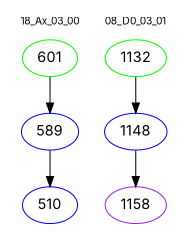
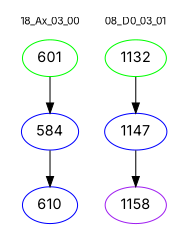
(50, 132) -> (50, 132)
(136, 132) -> (136, 132)
(50, 205) -> (50, 205)
